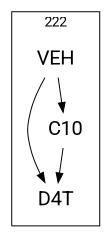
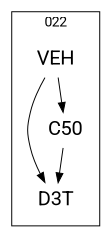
(56, 23) -> (56, 23)
(66, 130) -> (66, 130)
(56, 200) -> (56, 200)
